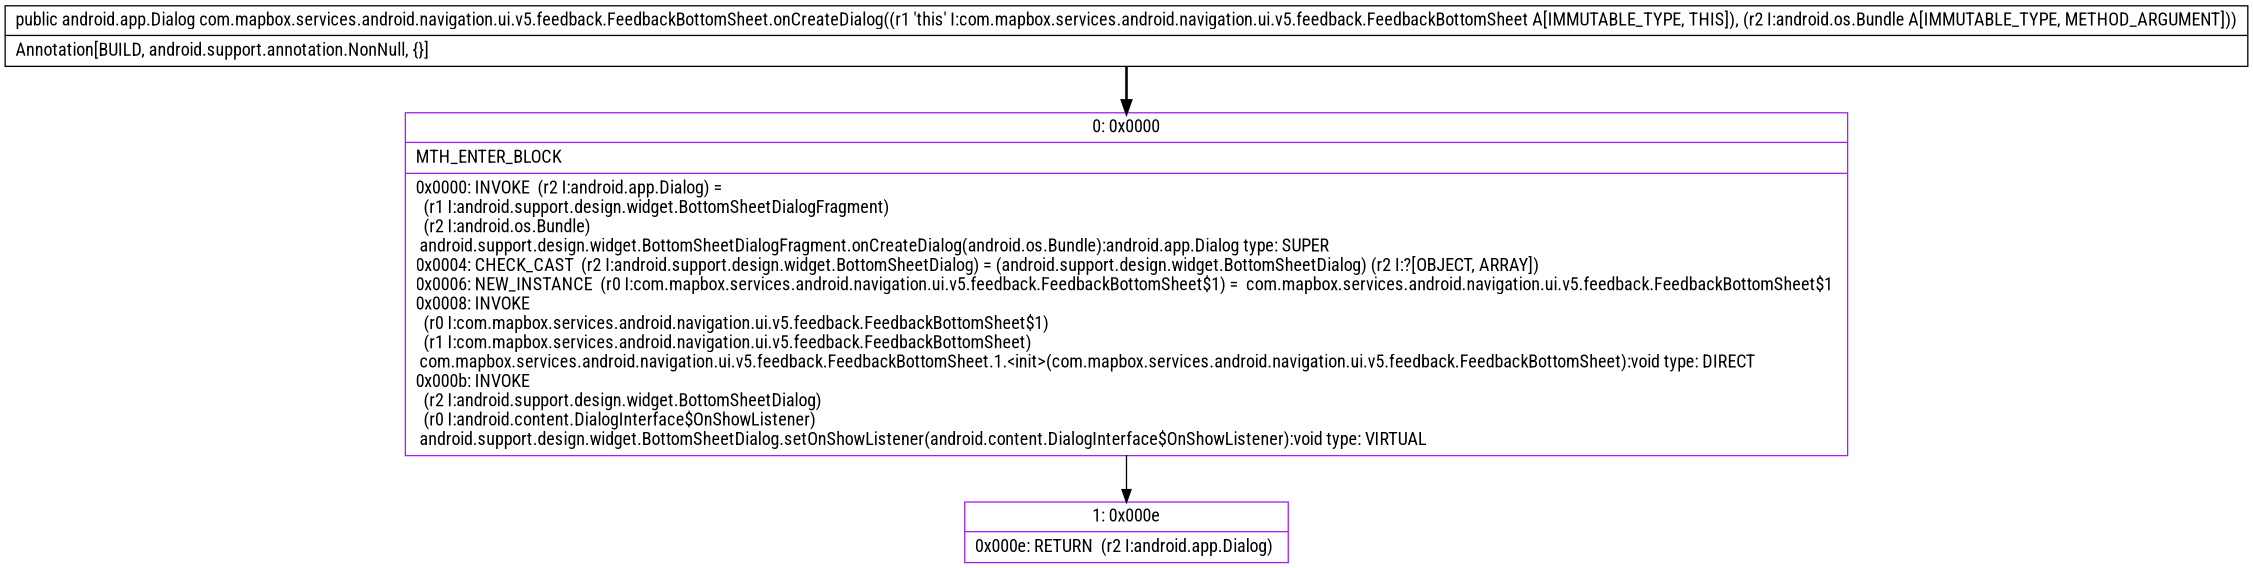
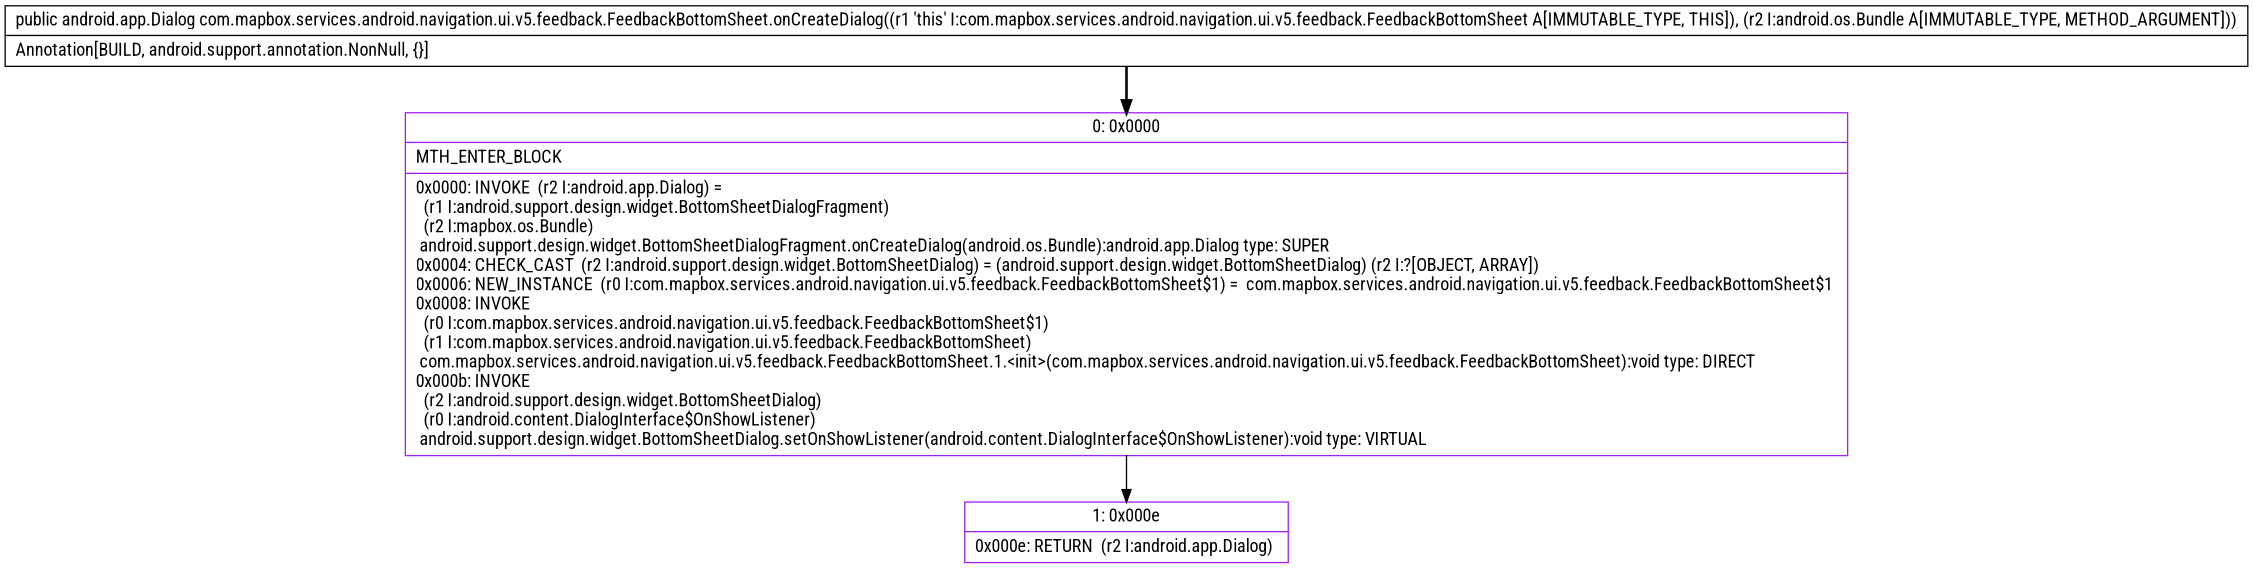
(503, 227) -> (505, 227)
